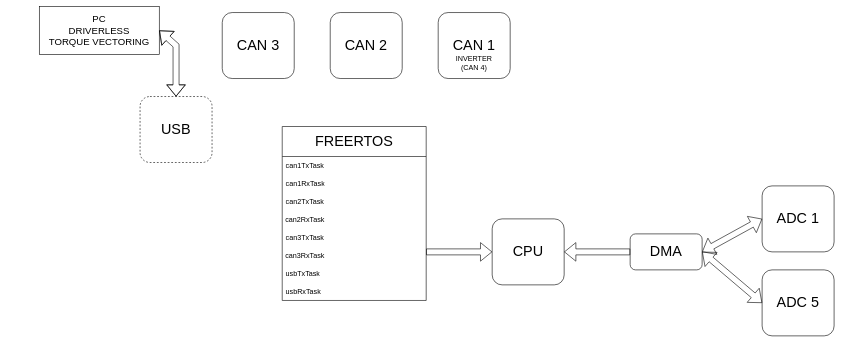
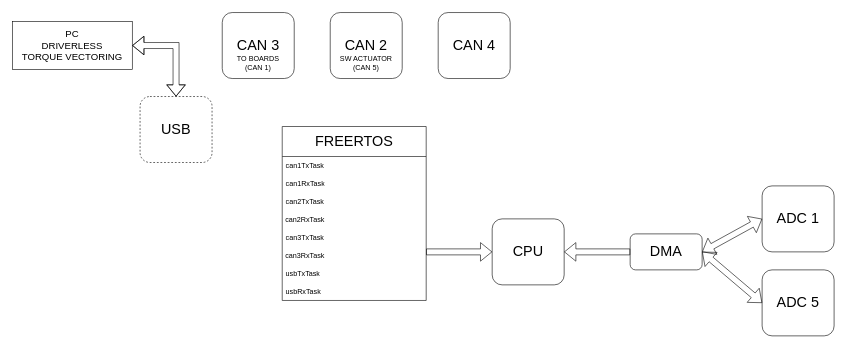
(99, 30) -> (72, 45)
(474, 45) -> (474, 45)
none -> (258, 63)
none -> (366, 63)
(474, 63) -> none
